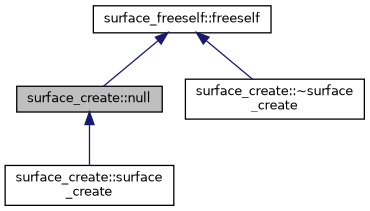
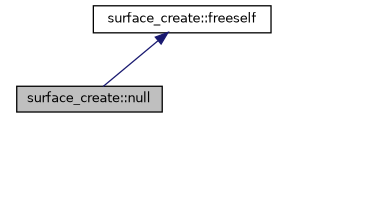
(182, 19) -> (182, 19)
(275, 99) -> none
(89, 185) -> none
